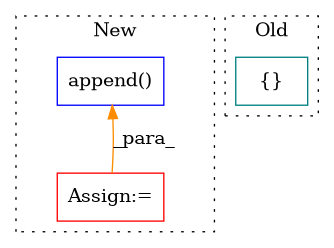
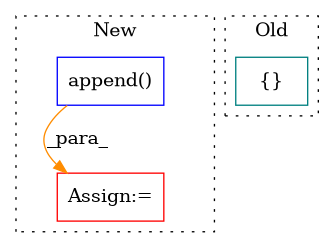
(113, 146) -> (45, 133)
